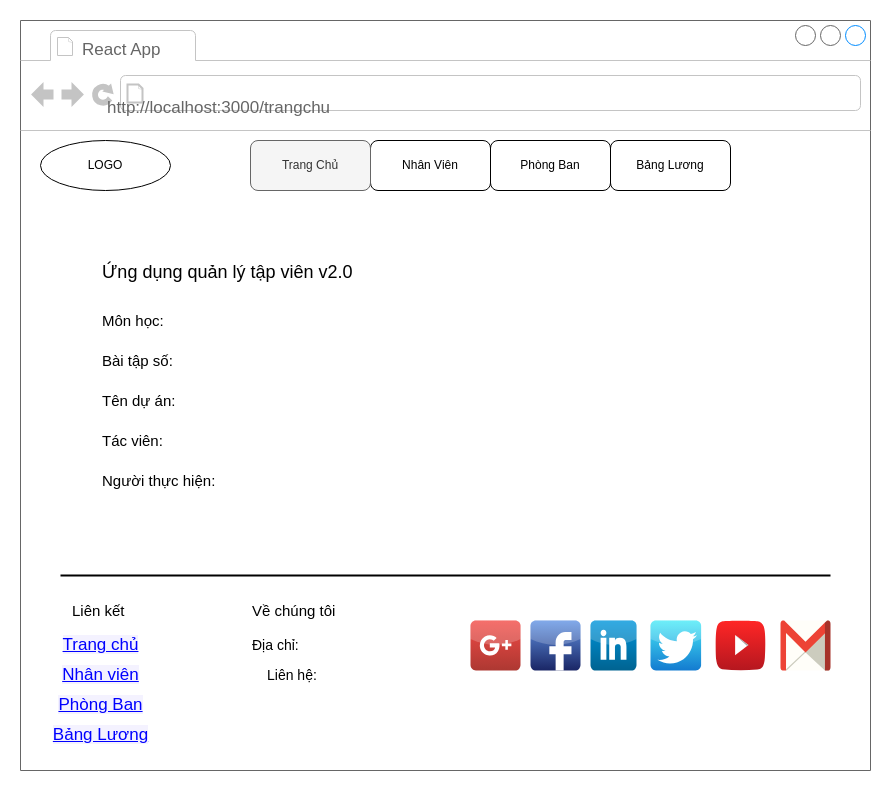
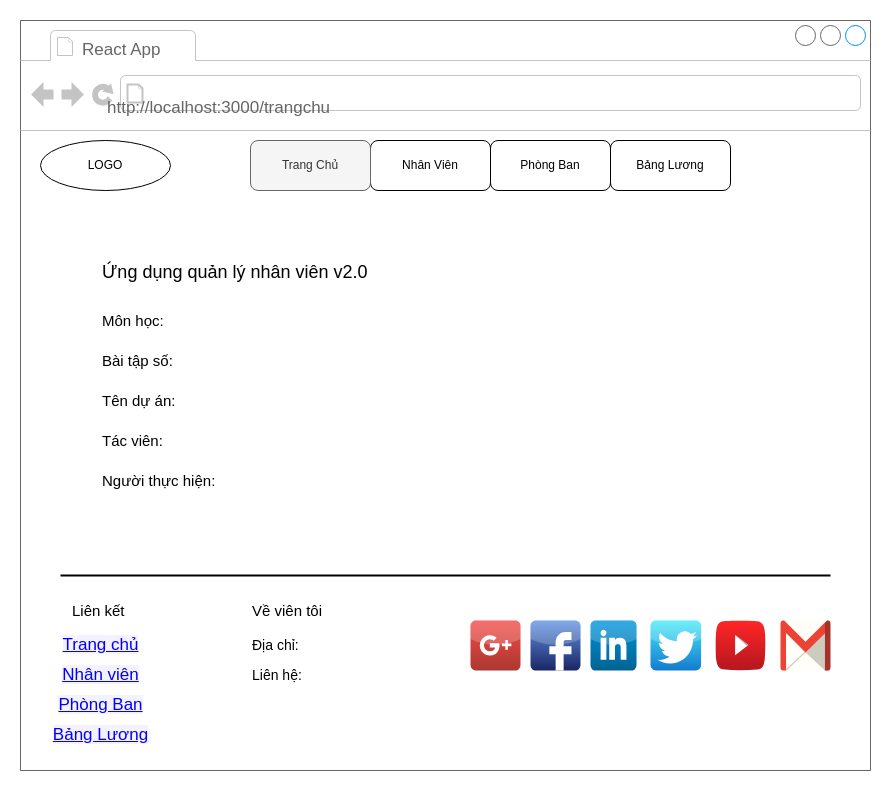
(189, 270) -> (193, 270)
(288, 610) -> (283, 610)
(346, 676) -> (331, 676)
